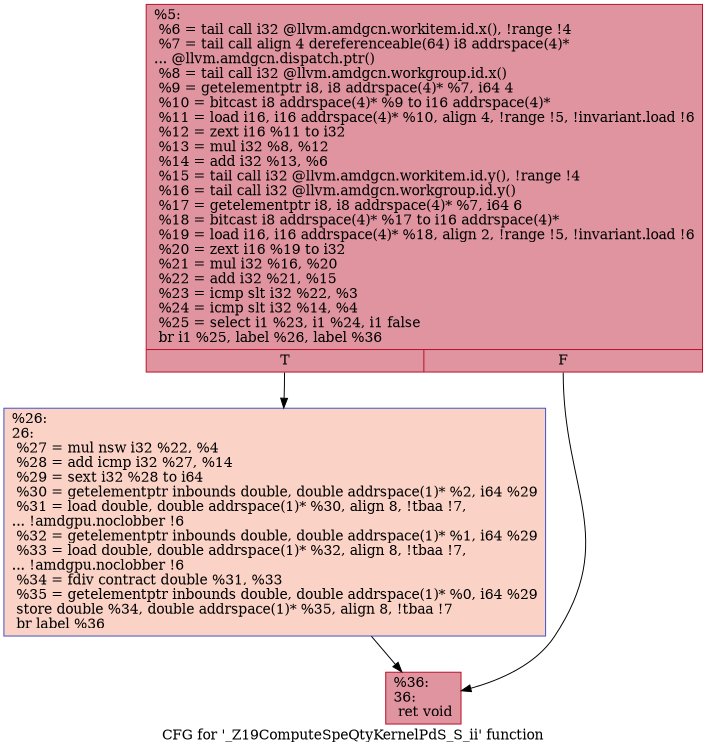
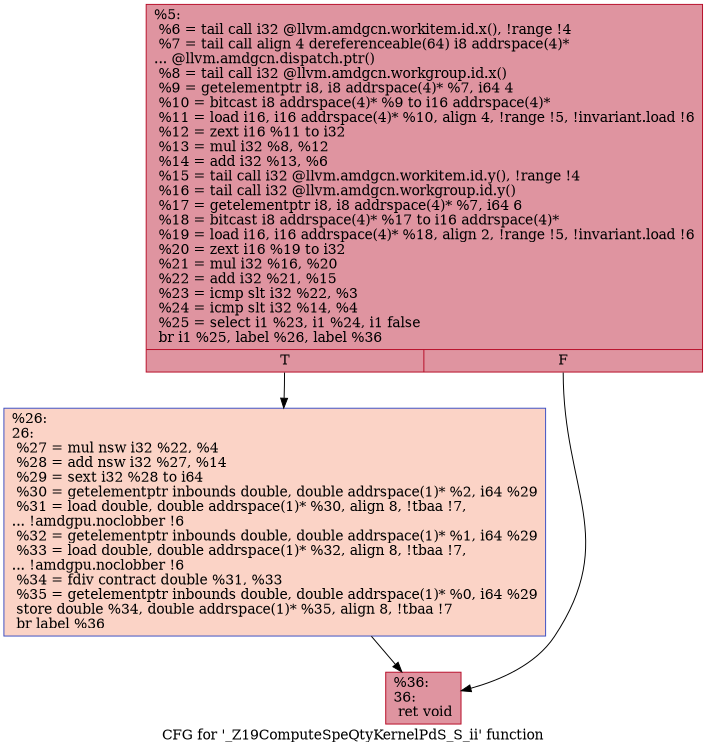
(122, 463) -> (119, 463)
